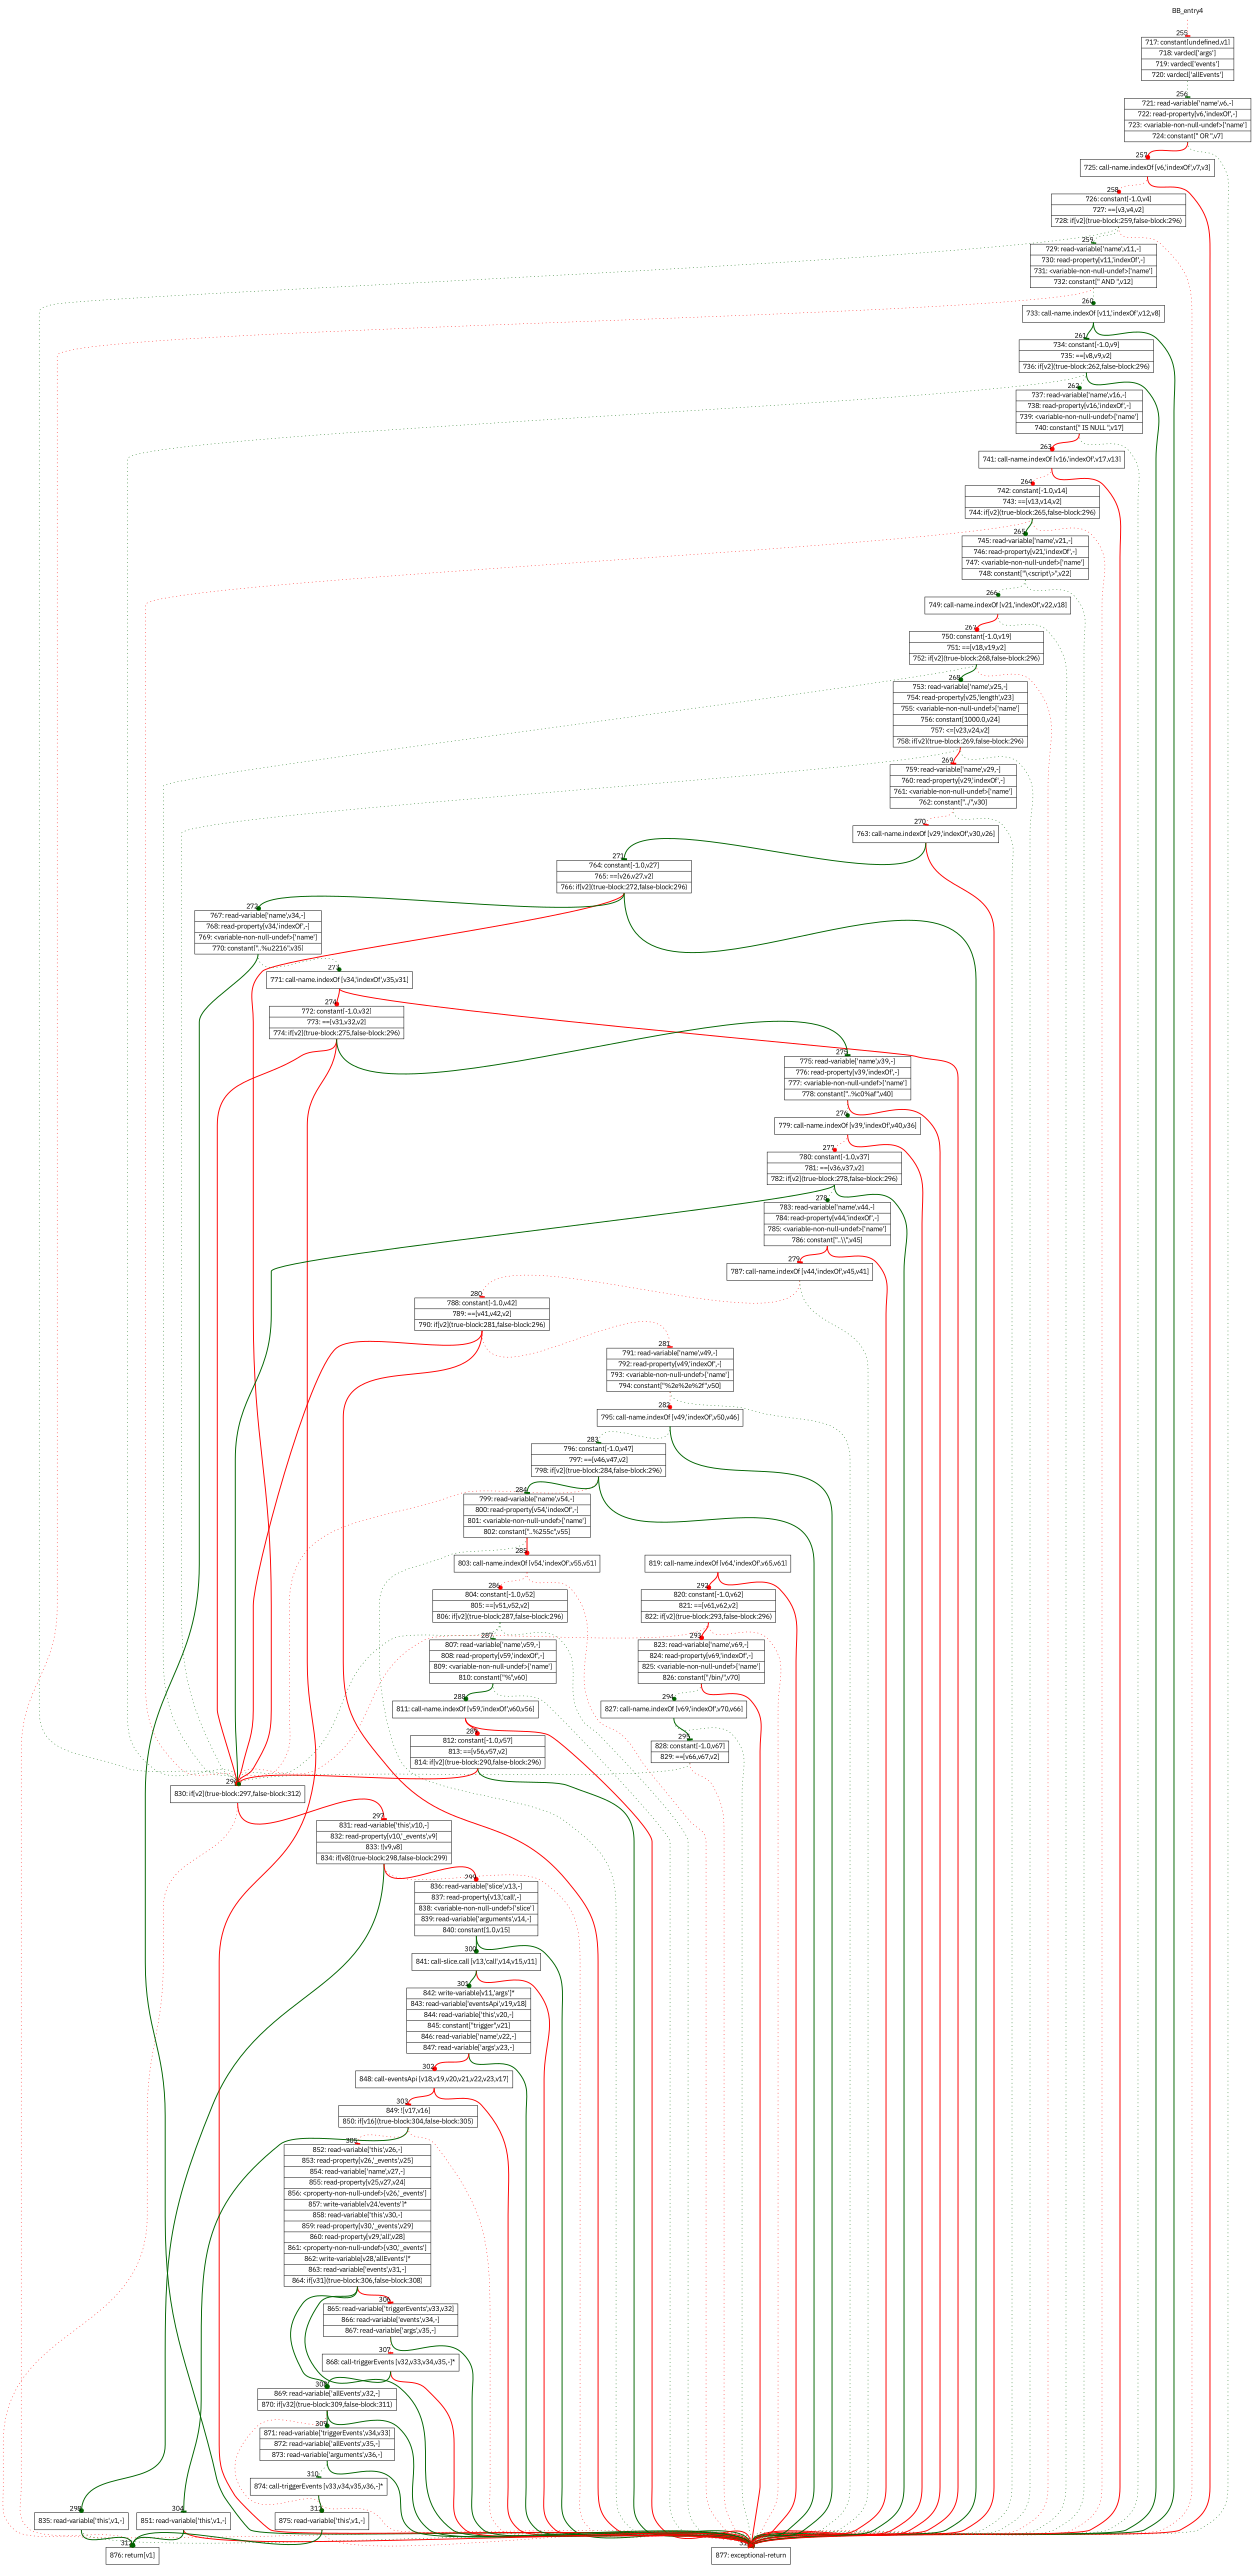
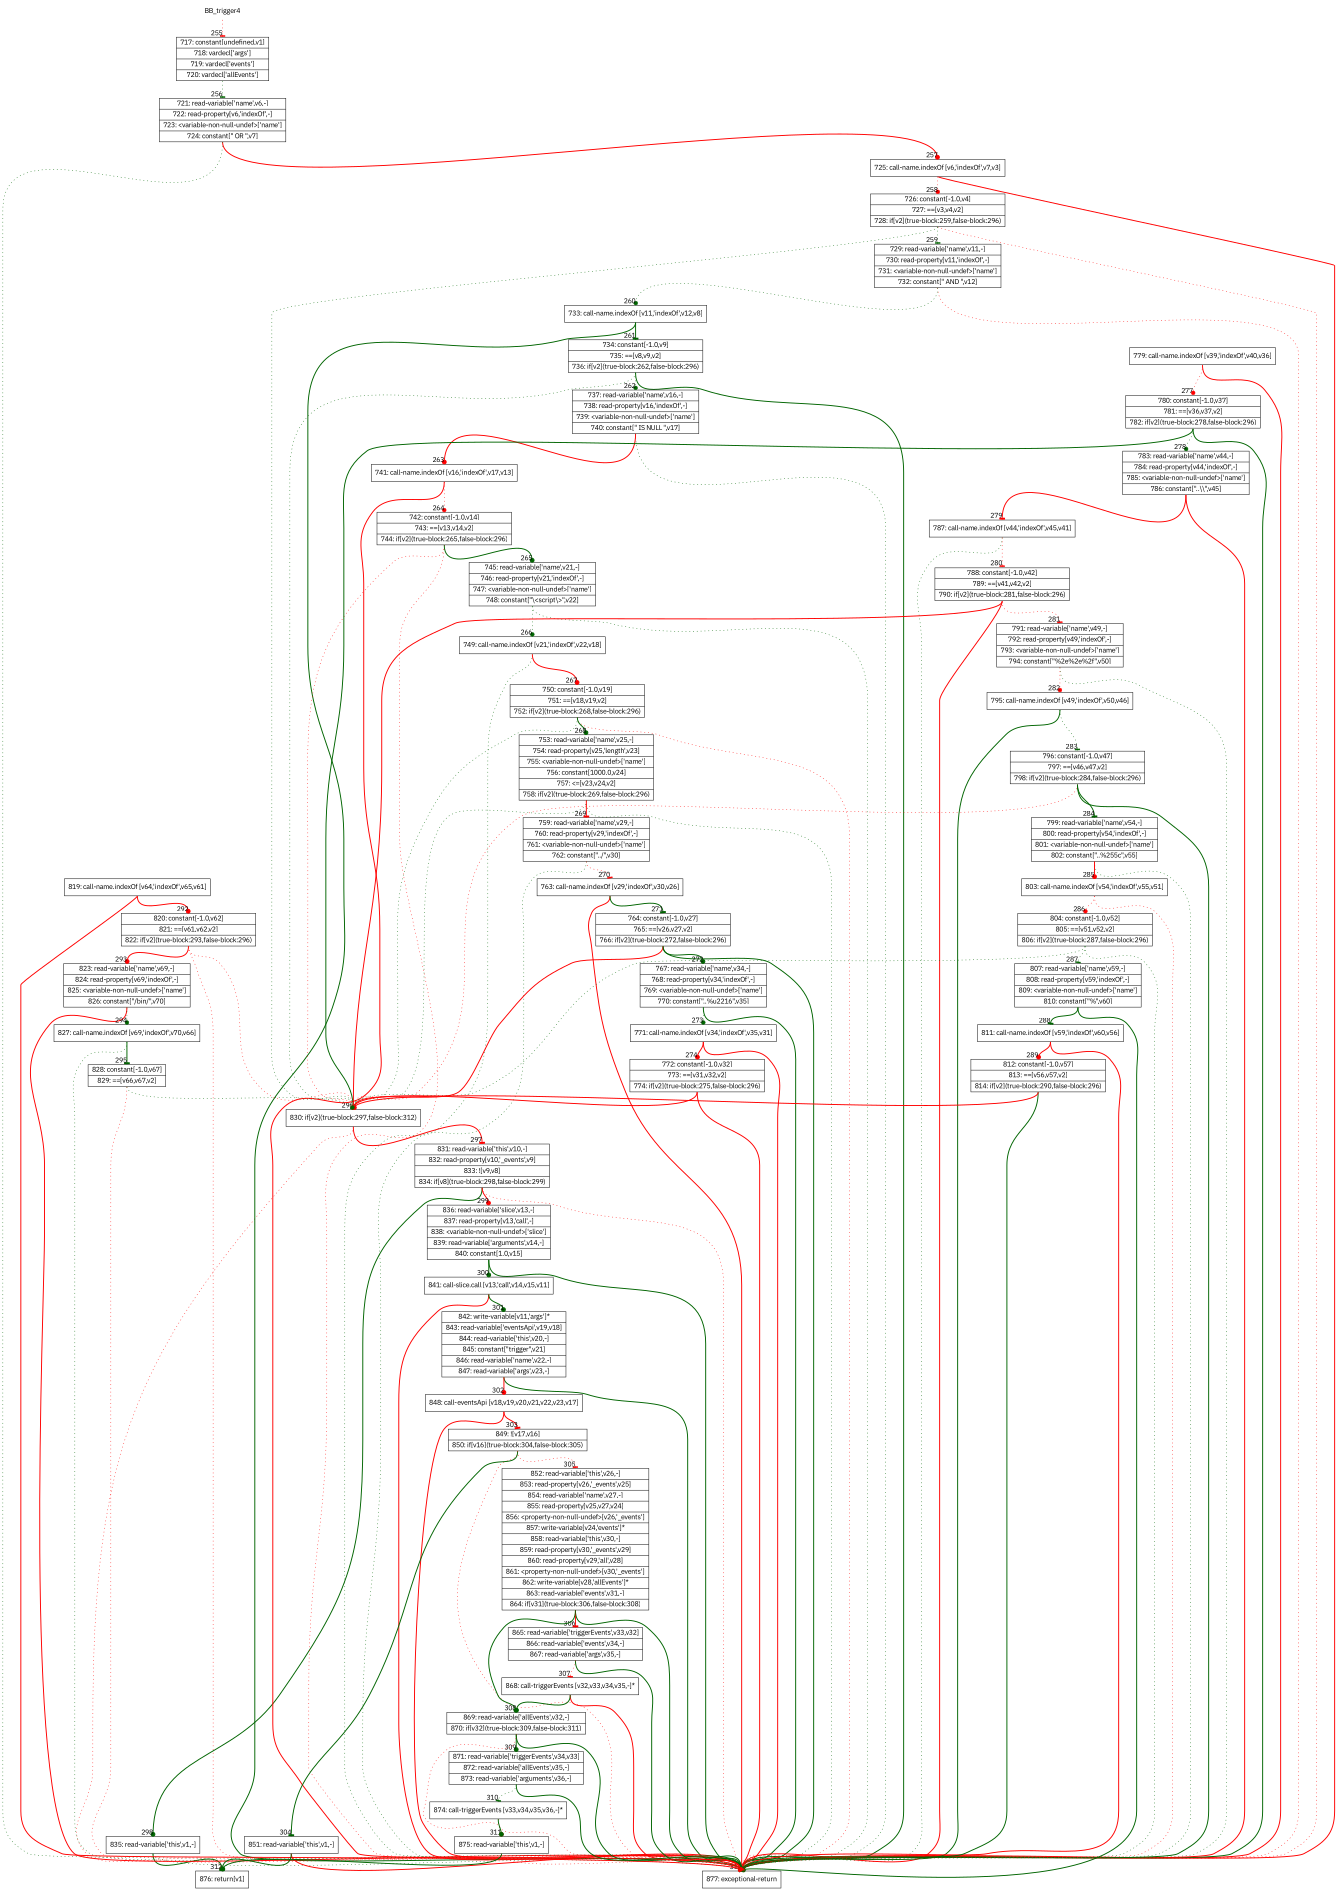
(1188, 11) -> (223, 11)
(848, 1078) -> none
(481, 1692) -> (1065, 1016)
(670, 2101) -> (1137, 1596)
